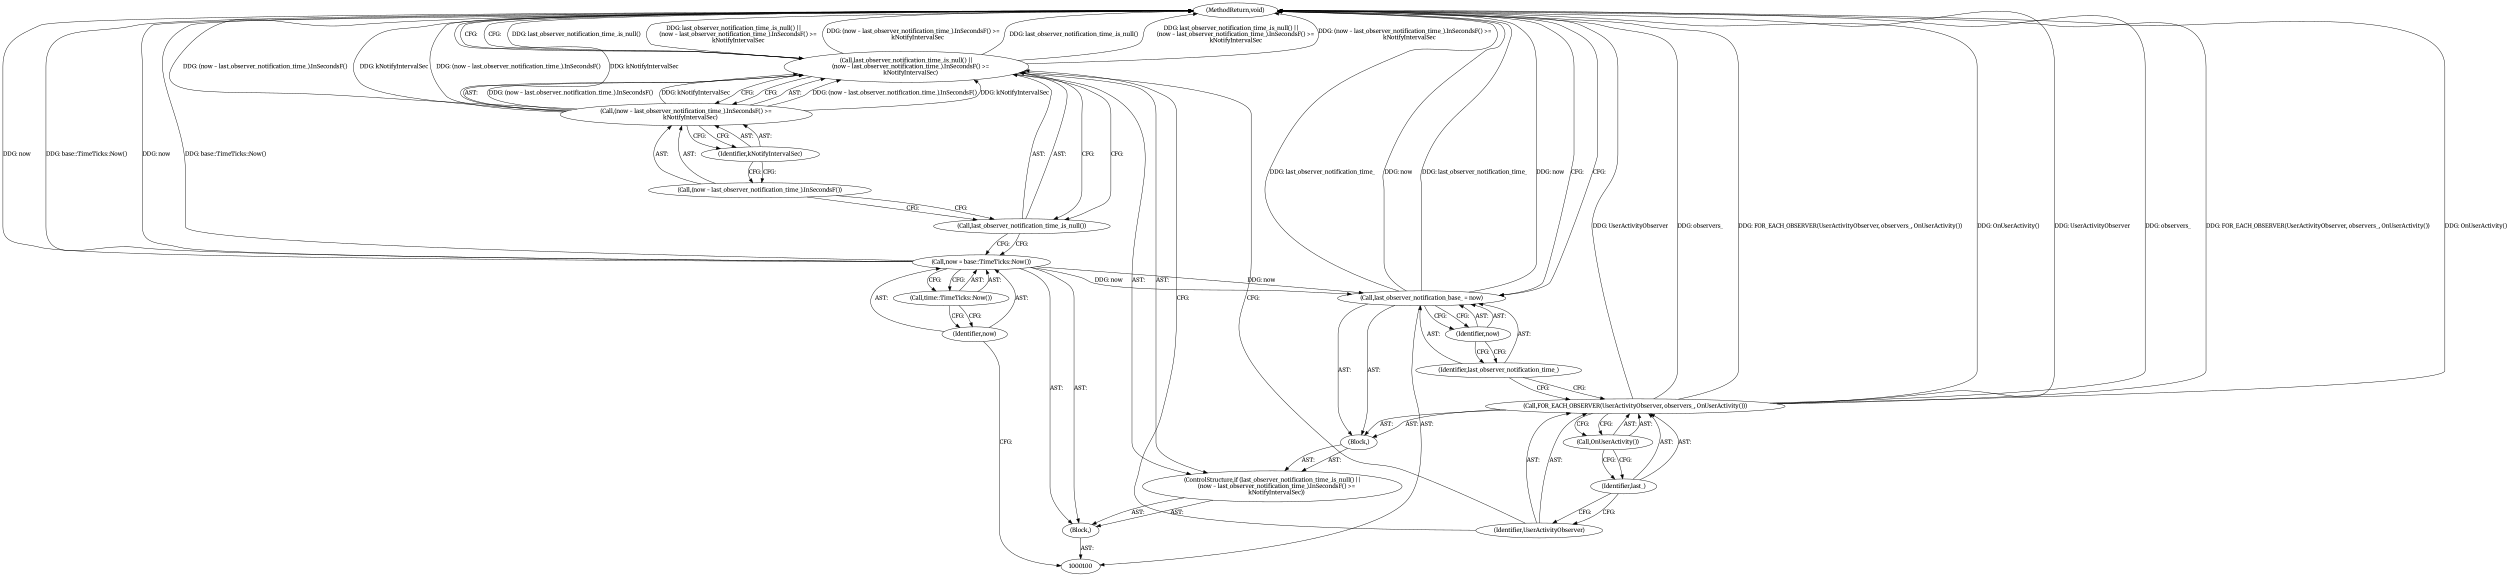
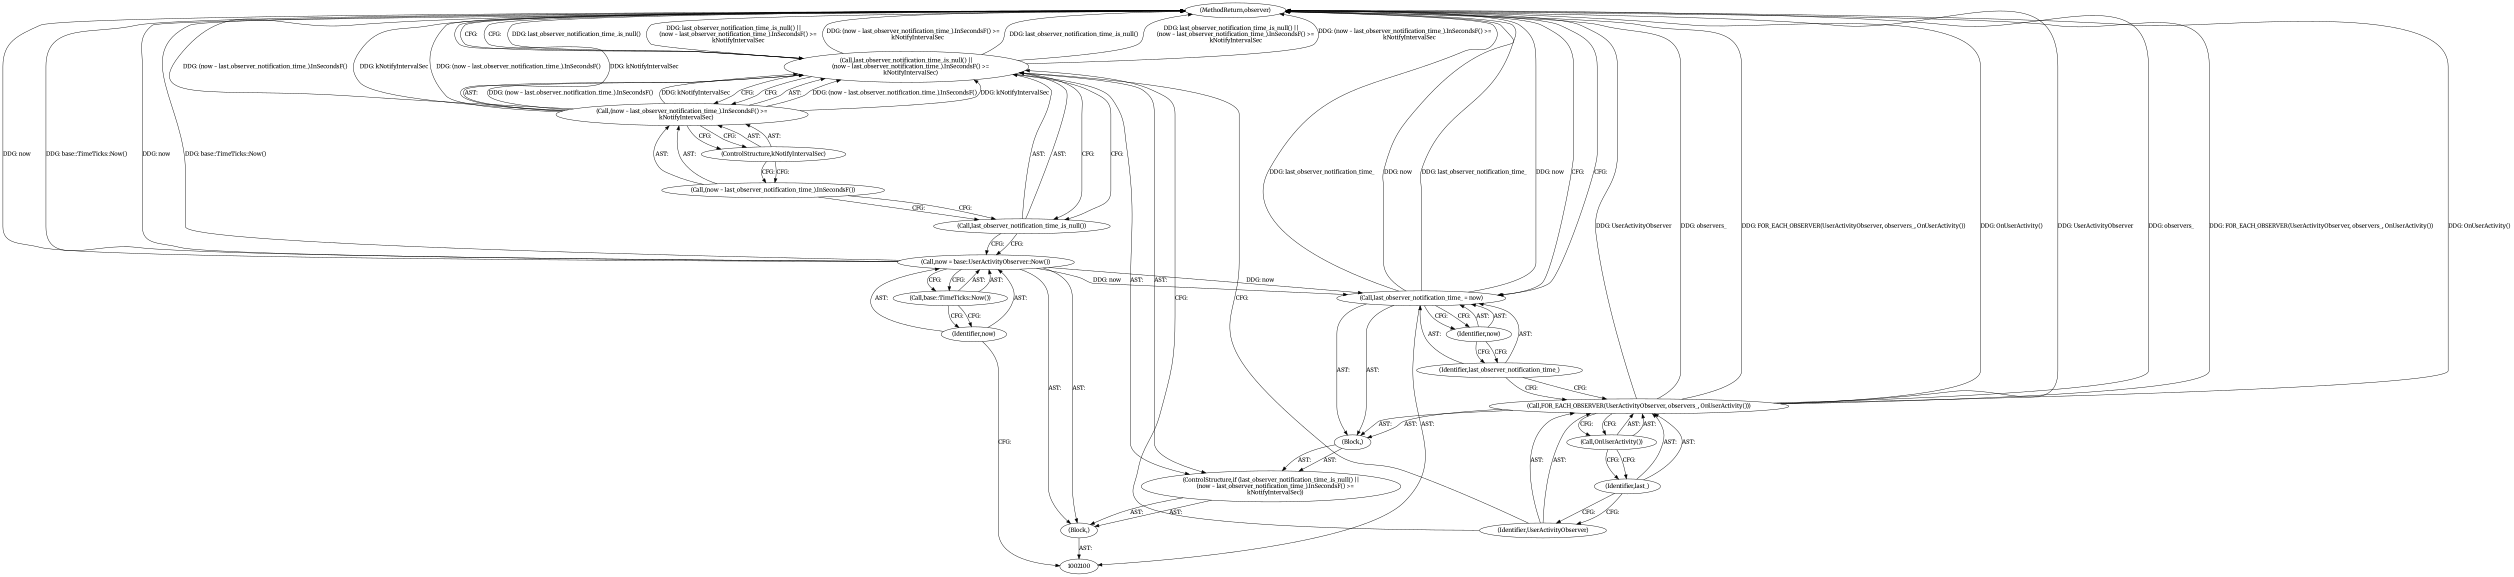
(1235, 10) -> (1235, 10)
(760, 154) -> (774, 154)
(981, 262) -> (986, 262)
(951, 298) -> (950, 298)
(1422, 298) -> (1421, 298)
(1081, 566) -> (1079, 566)
